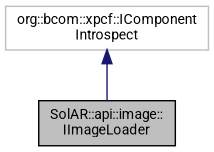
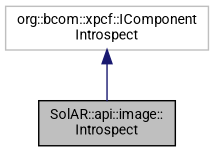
(107, 123) -> (107, 123)
